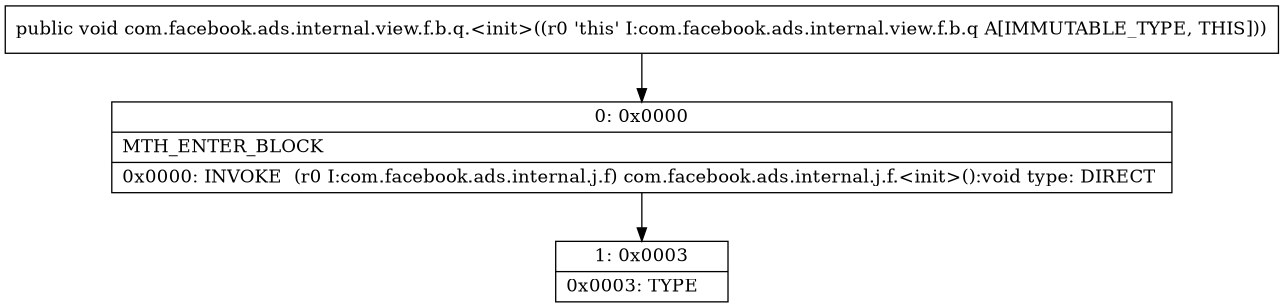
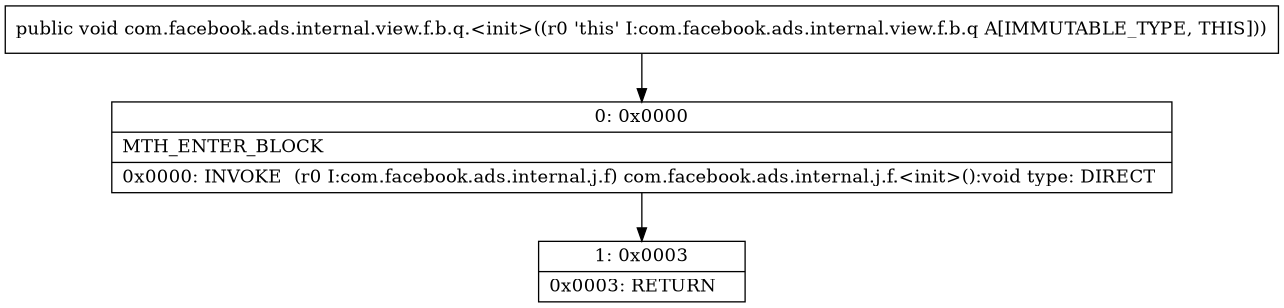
(642, 286) -> (642, 286)
